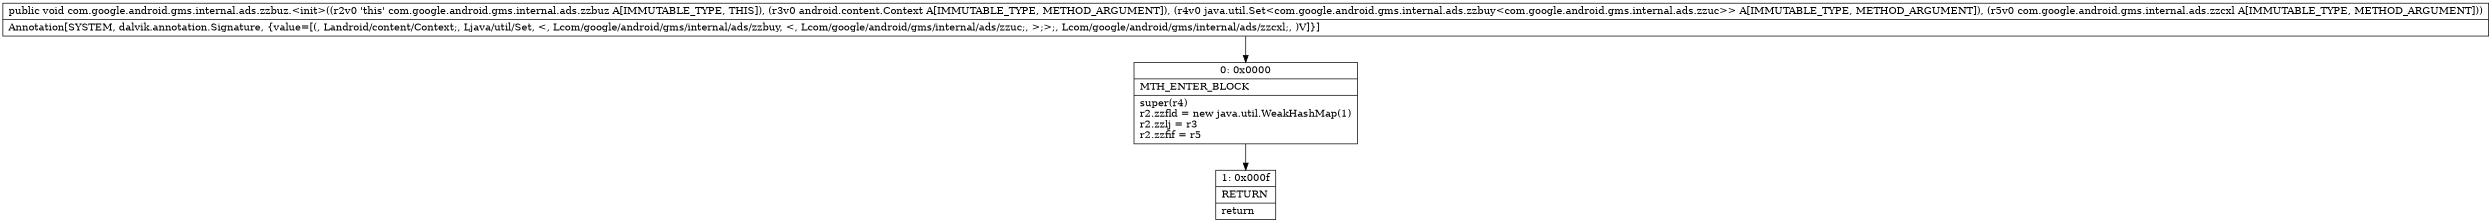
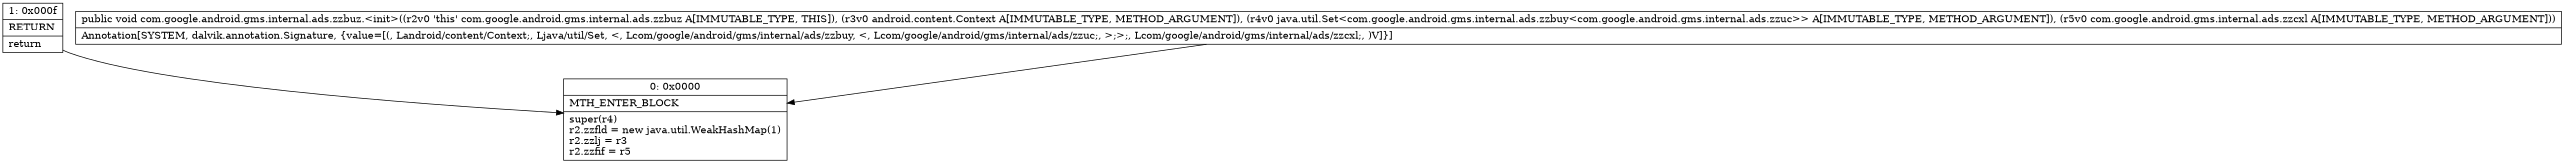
(1246, 153) -> (308, 93)
